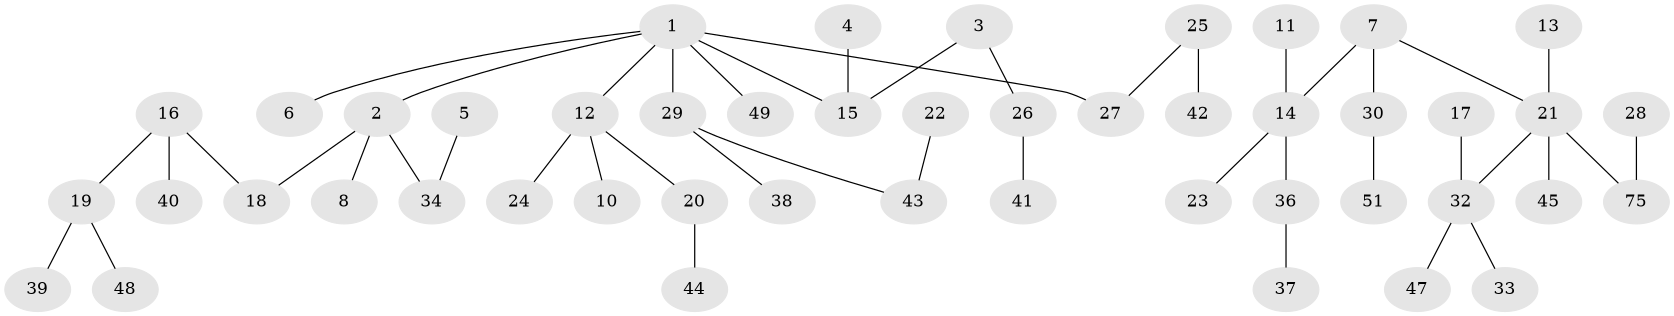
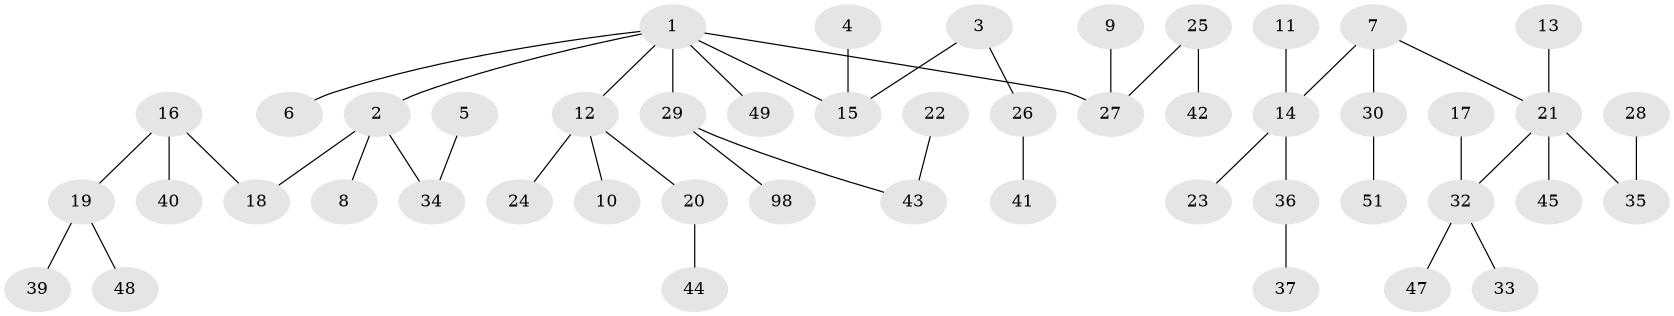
none -> (1111, 27)
(782, 202) -> (782, 202)
(1636, 202) -> (1636, 202)
